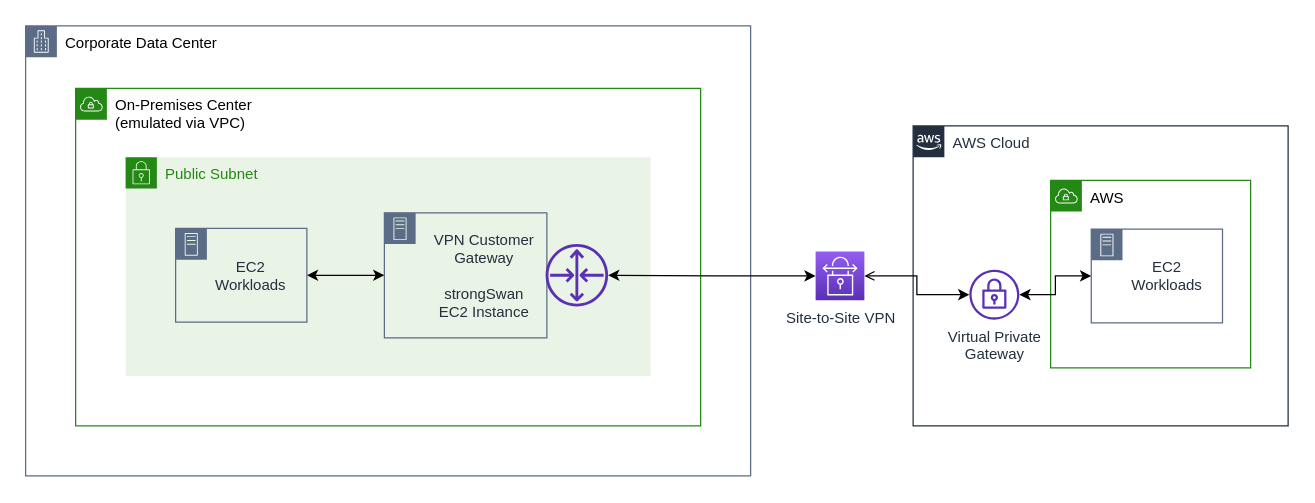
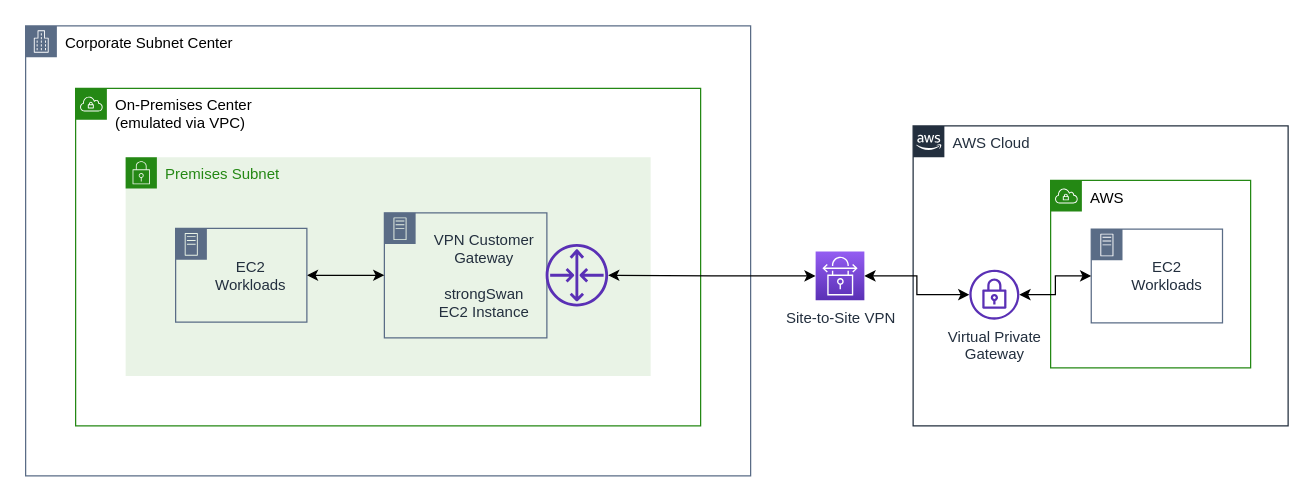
(150, 43) -> (158, 43)
(214, 175) -> (225, 175)
(872, 276) -> (874, 276)
